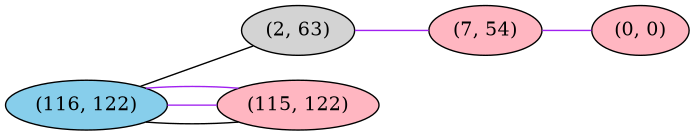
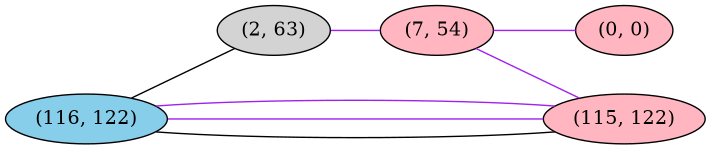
none -> (528, 73)
